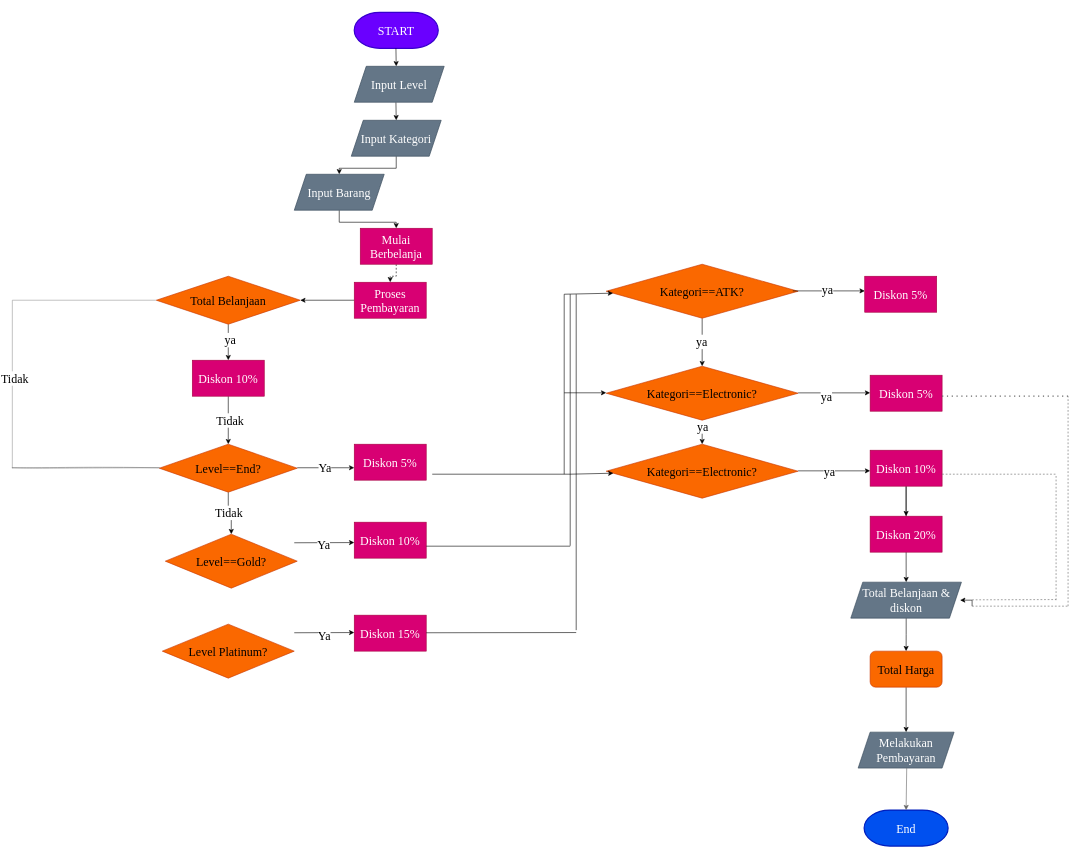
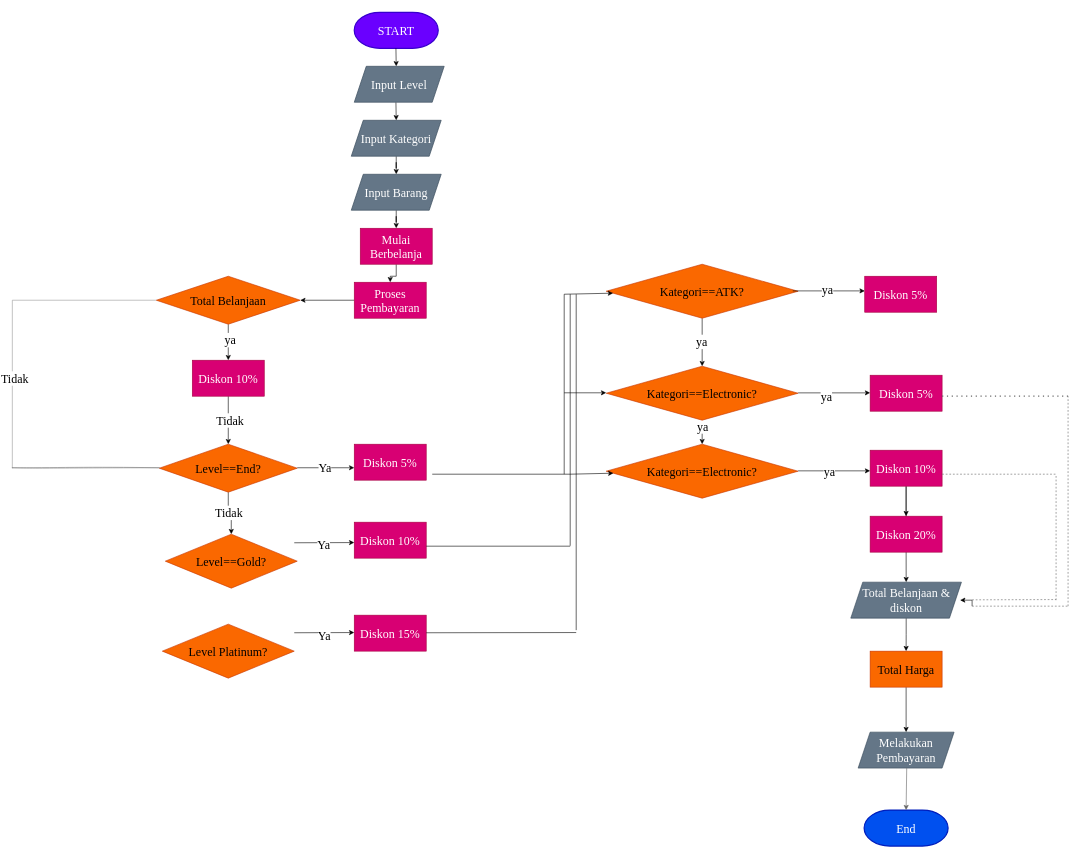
(339, 192) -> (396, 192)
(396, 274) -> (396, 274)
(906, 669) -> (906, 669)
